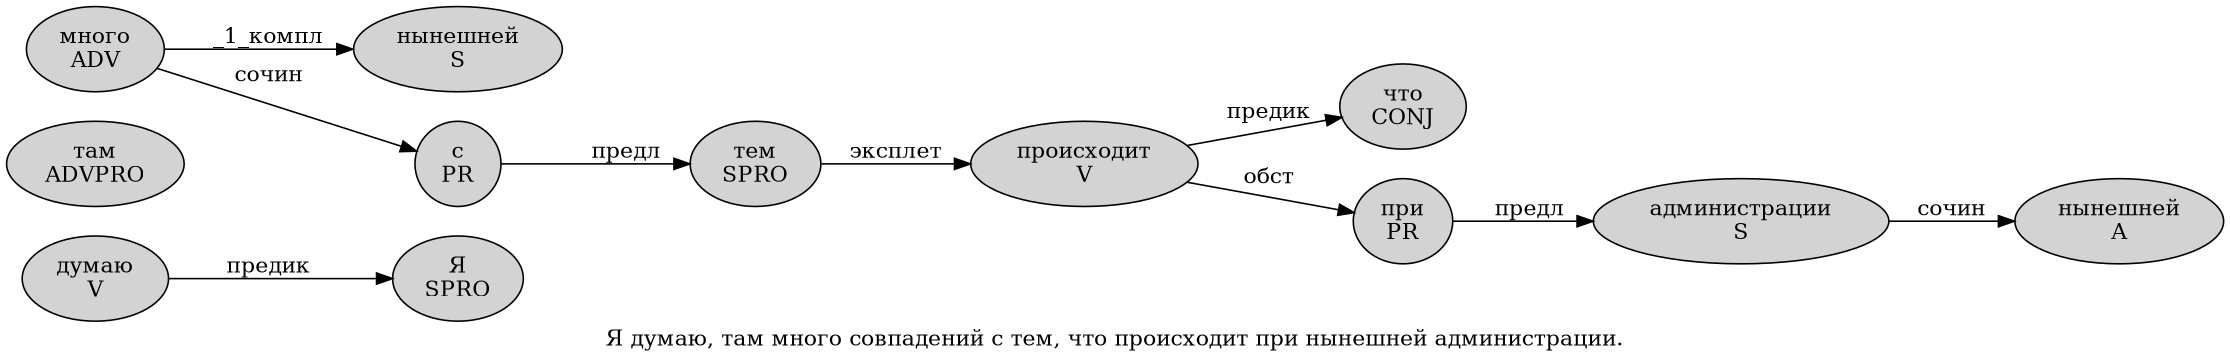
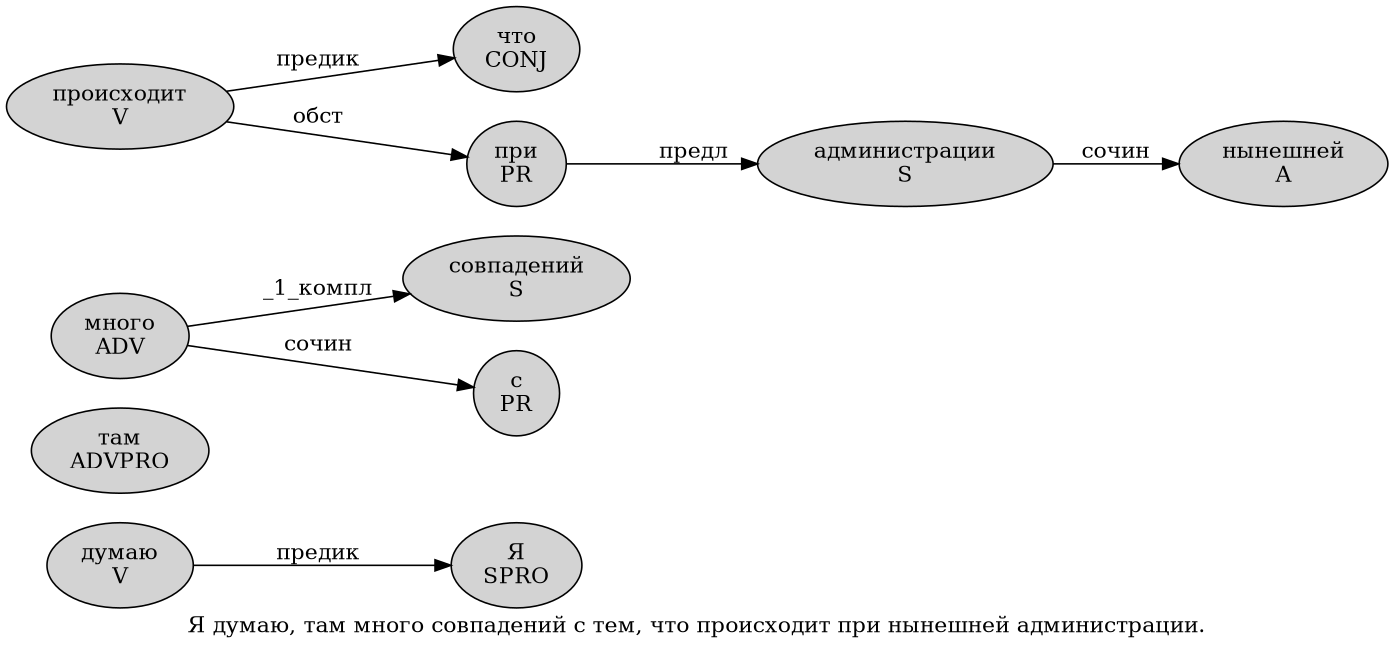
(458, 49) -> (517, 279)
(756, 164) -> none
